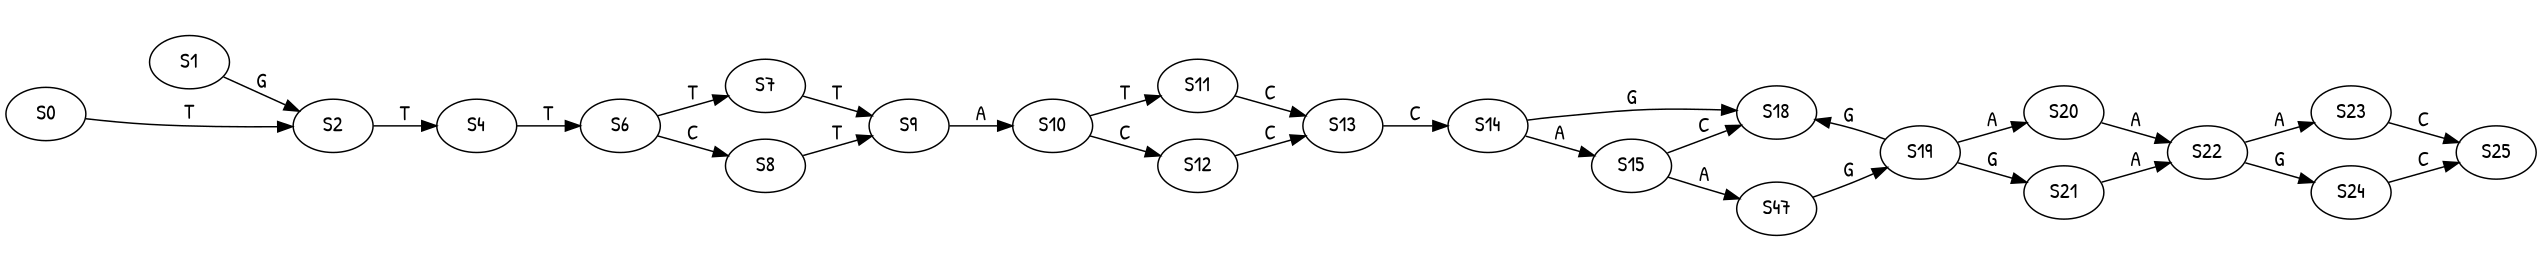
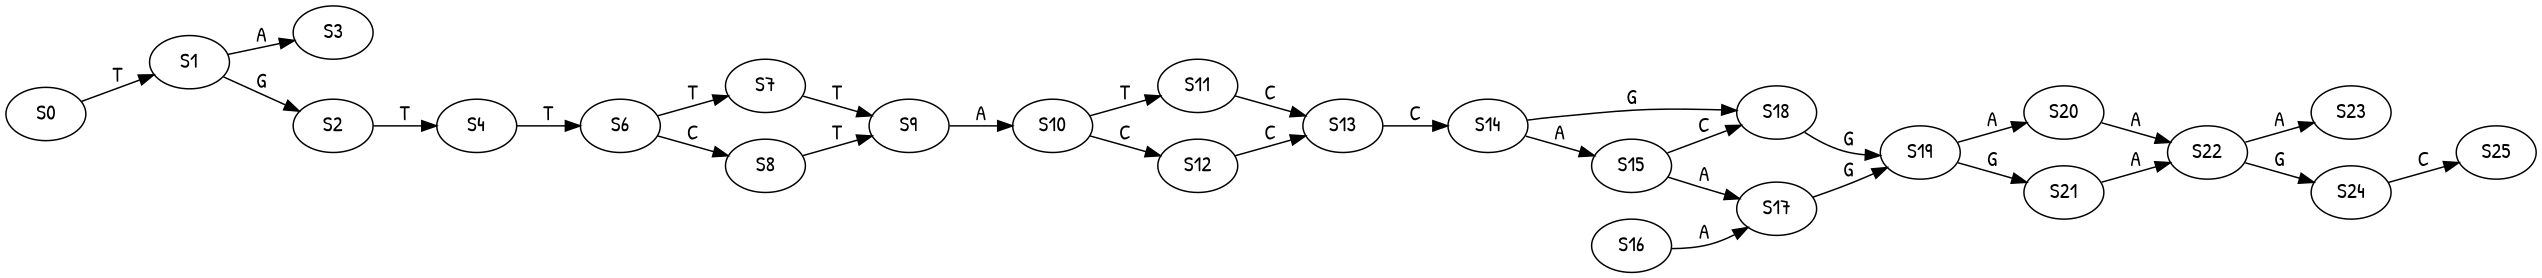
none -> (333, 33)
(181, 126) -> (111, 91)
(1858, 130) -> (1833, 148)
(2416, 130) -> none
(1777, 209) -> (1777, 209)
none -> (1632, 246)
